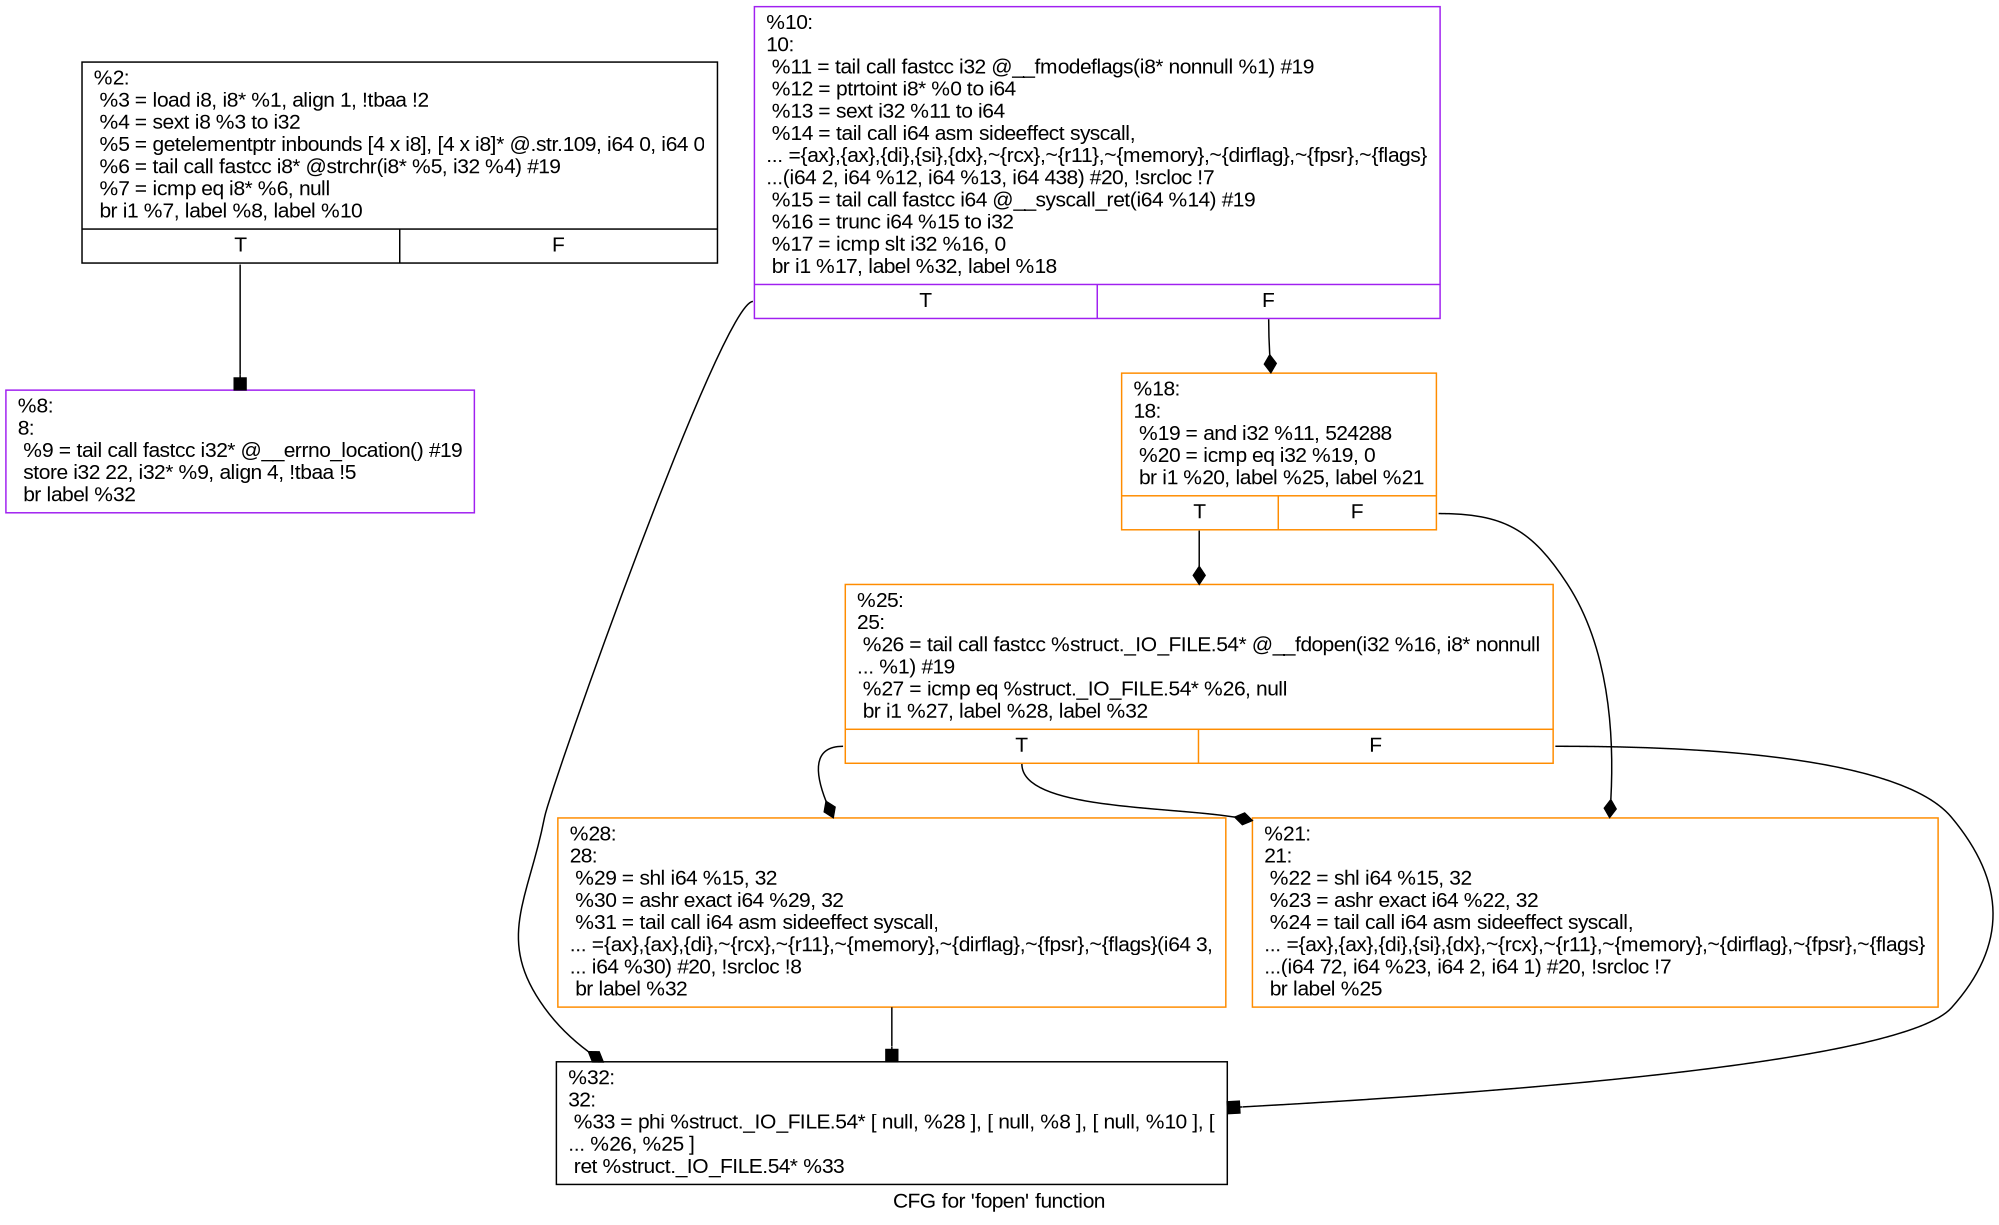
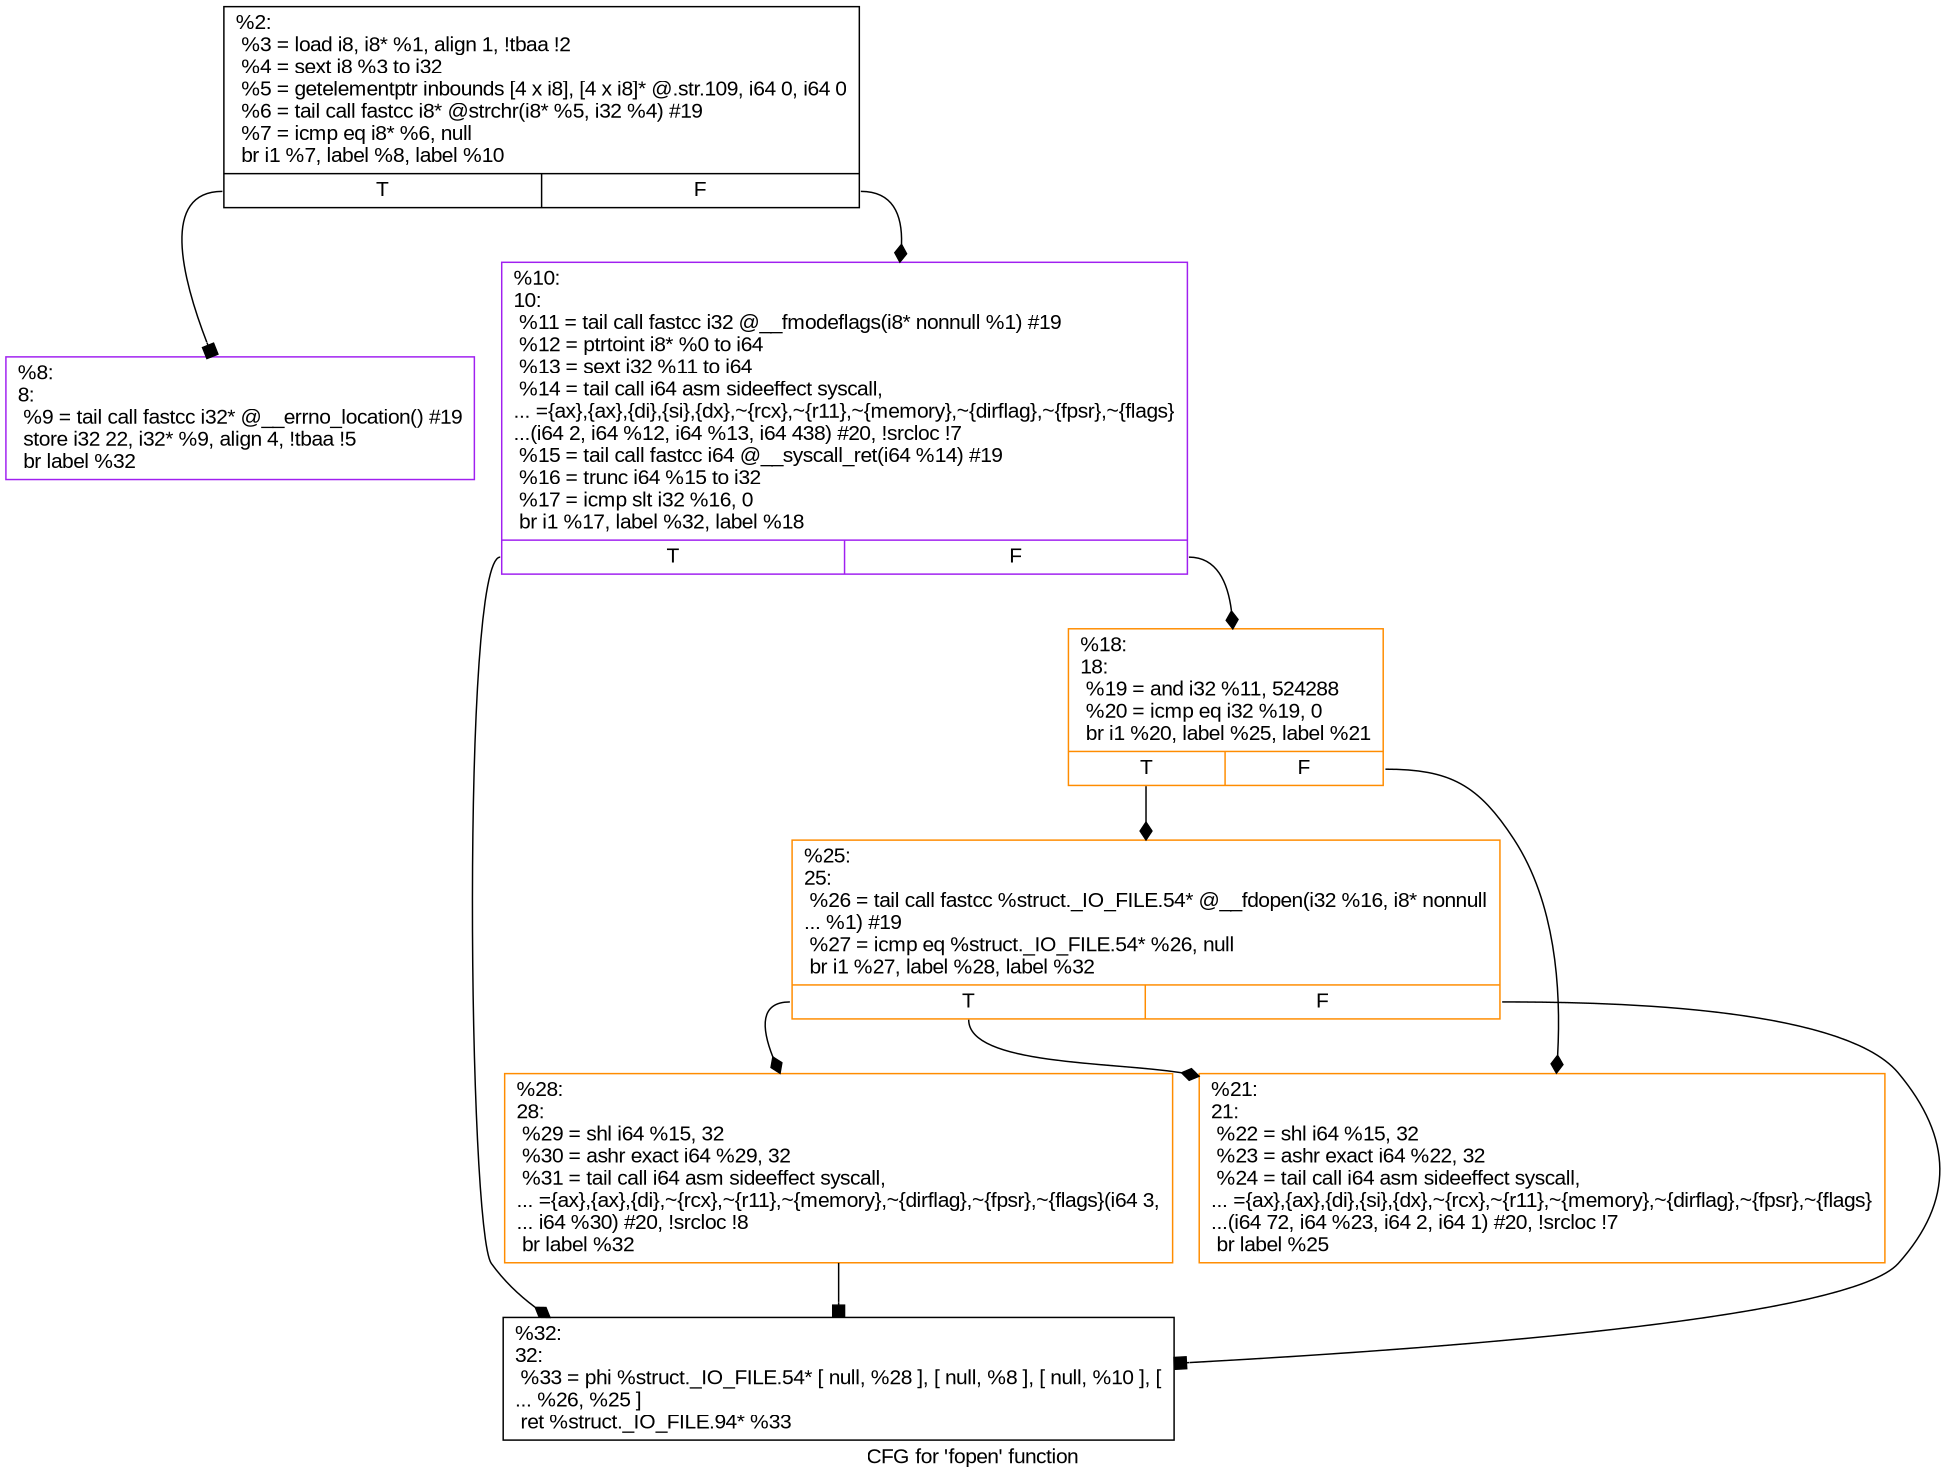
none -> (894, 207)
(706, 1167) -> (653, 1422)
